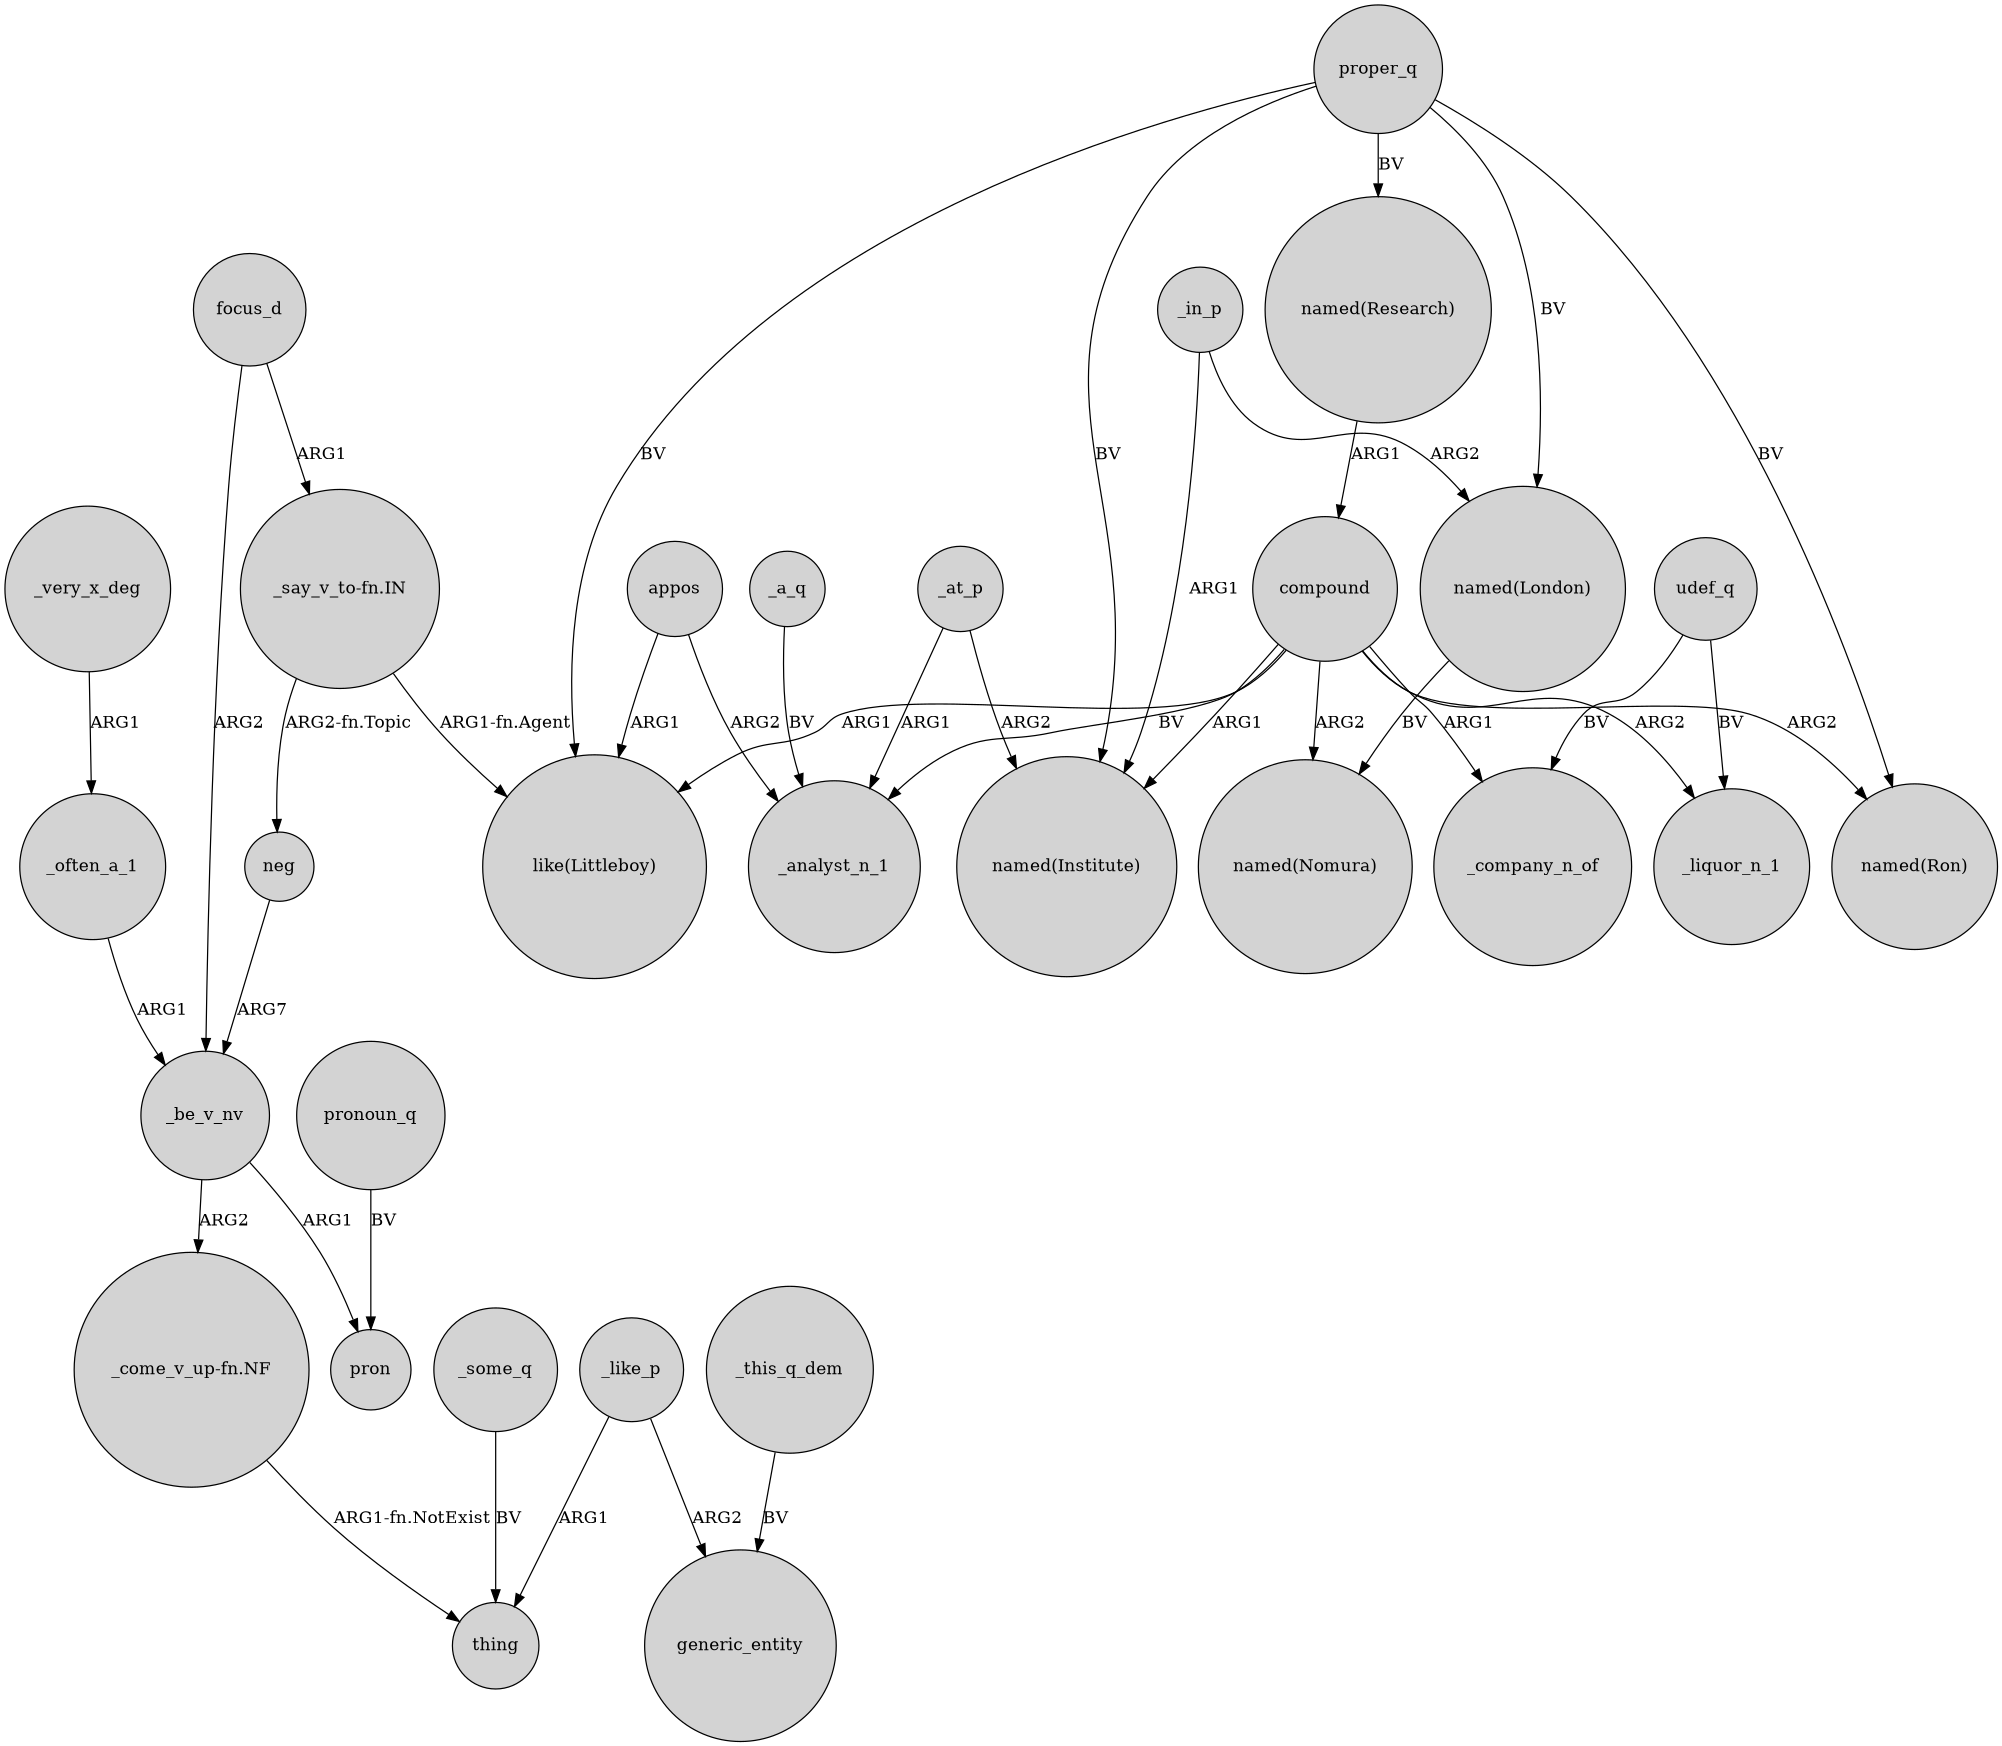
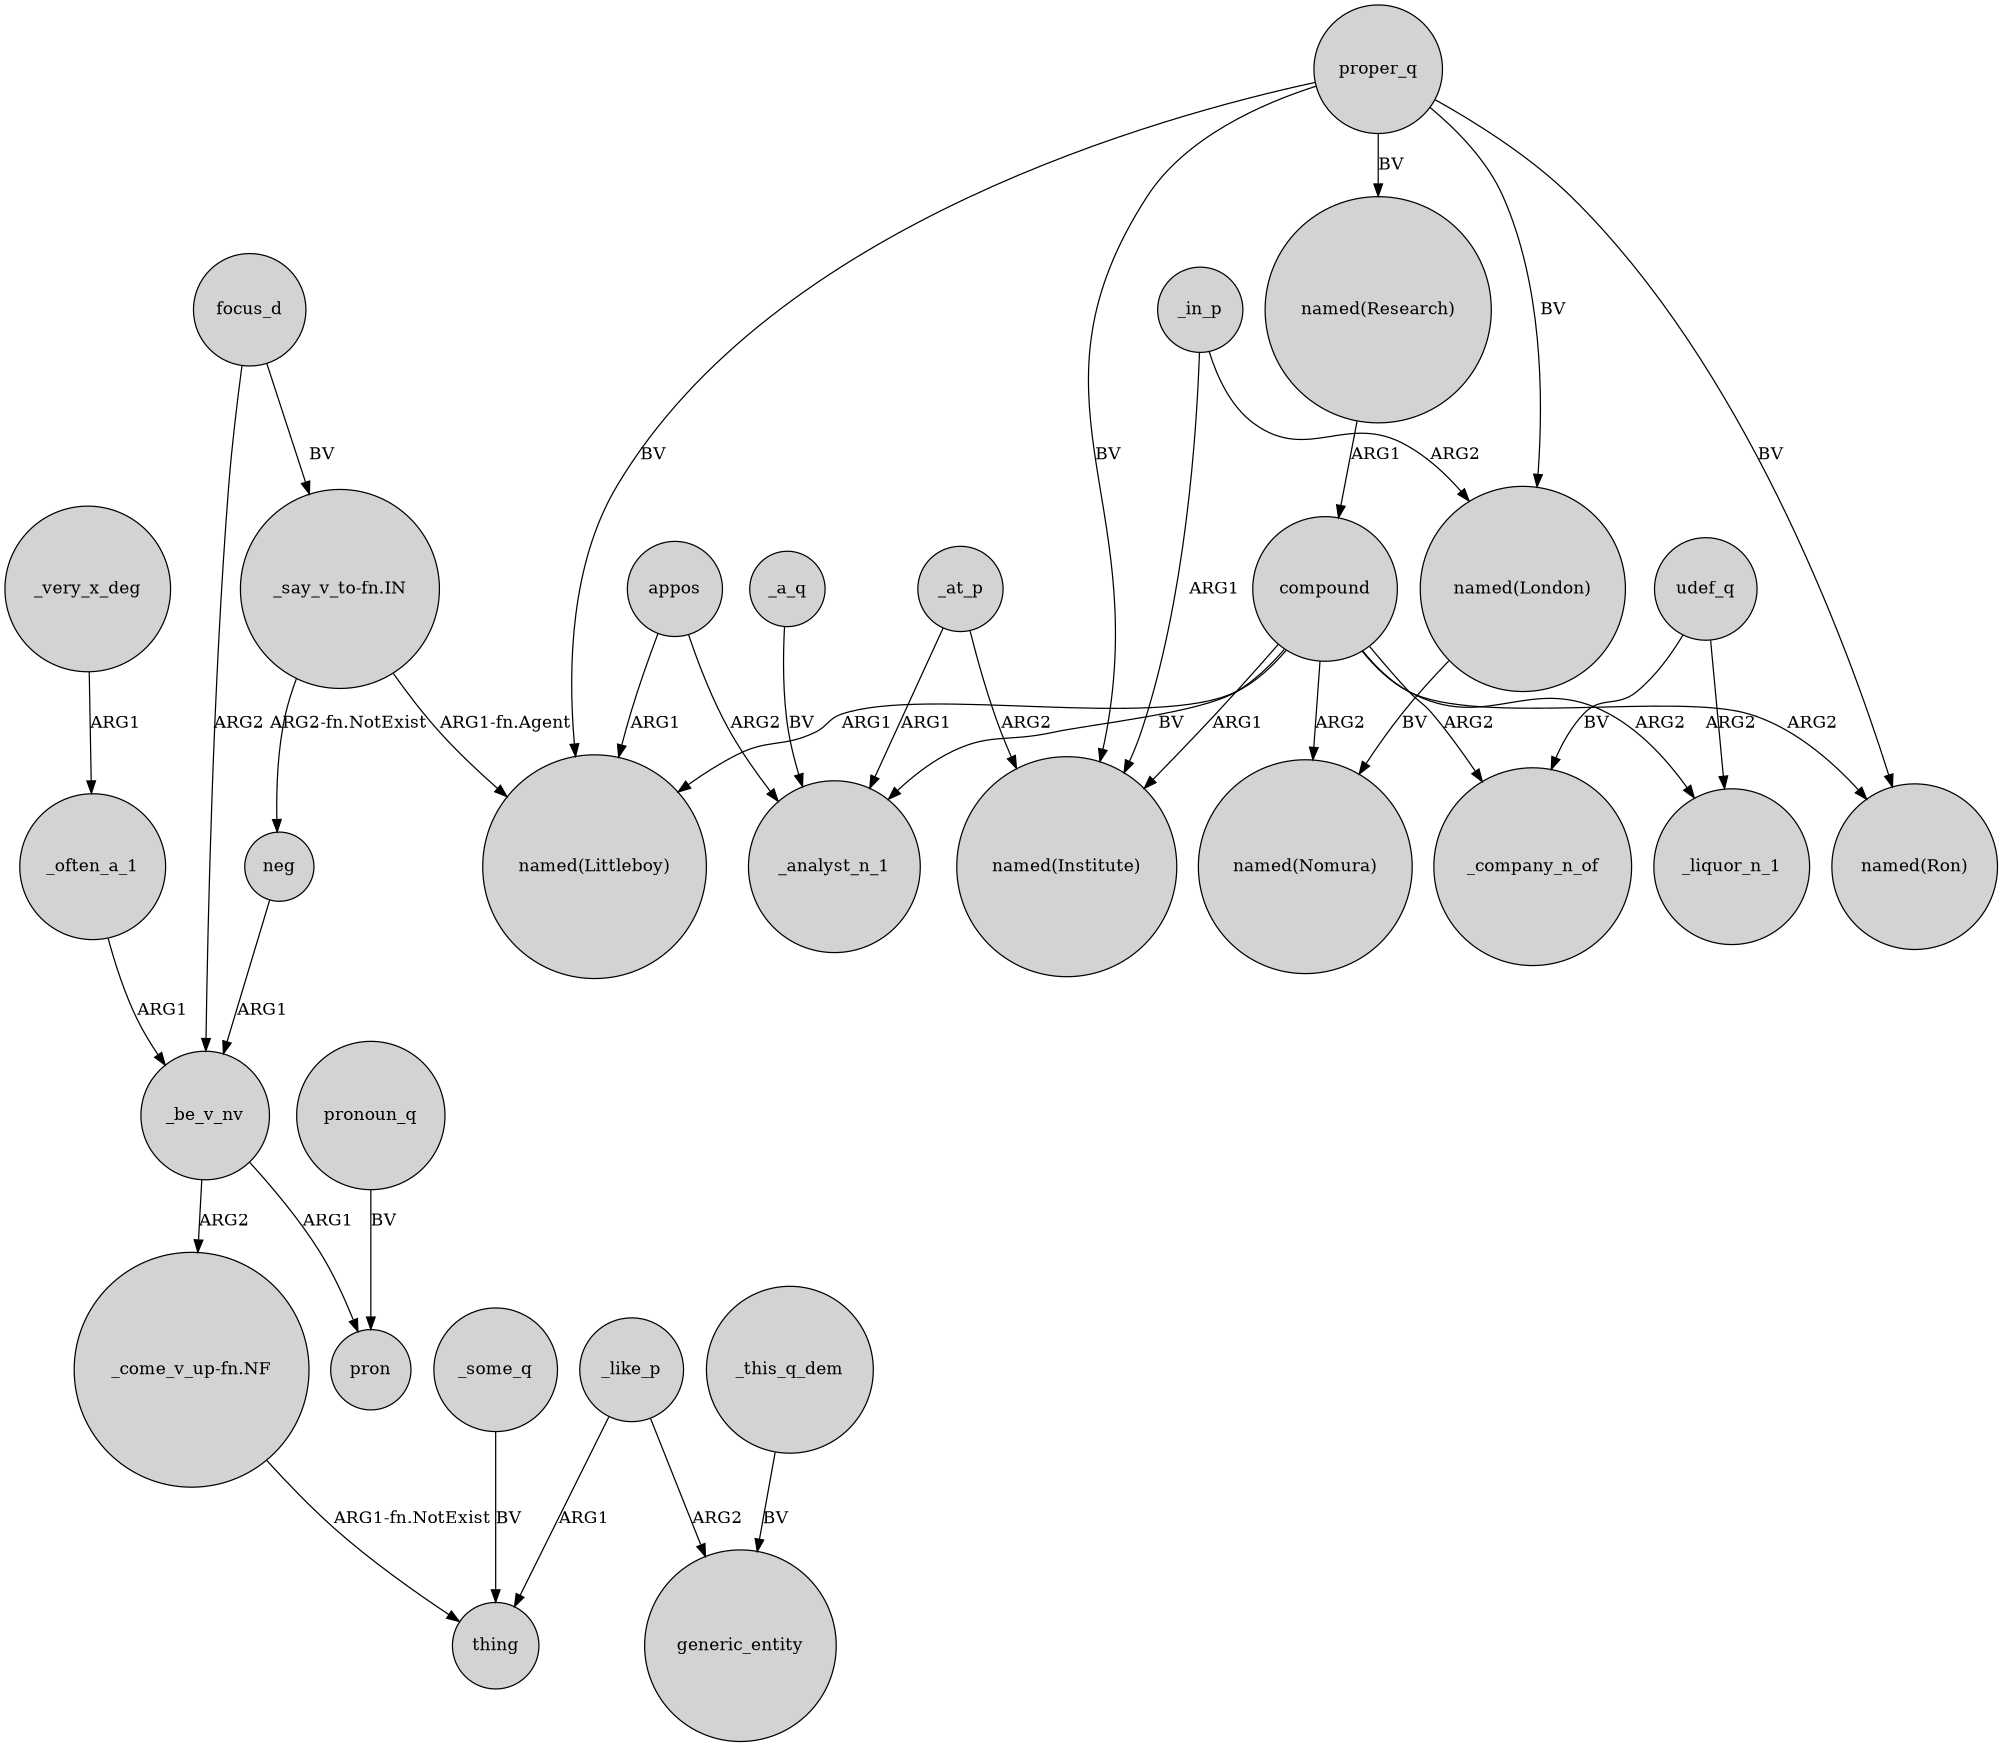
(322, 455) -> (322, 455)
(349, 723) -> (349, 723)
(1469, 723) -> (1469, 723)
(1731, 723) -> (1731, 723)
(595, 867) -> (595, 867)
(263, 1010) -> (263, 1010)
